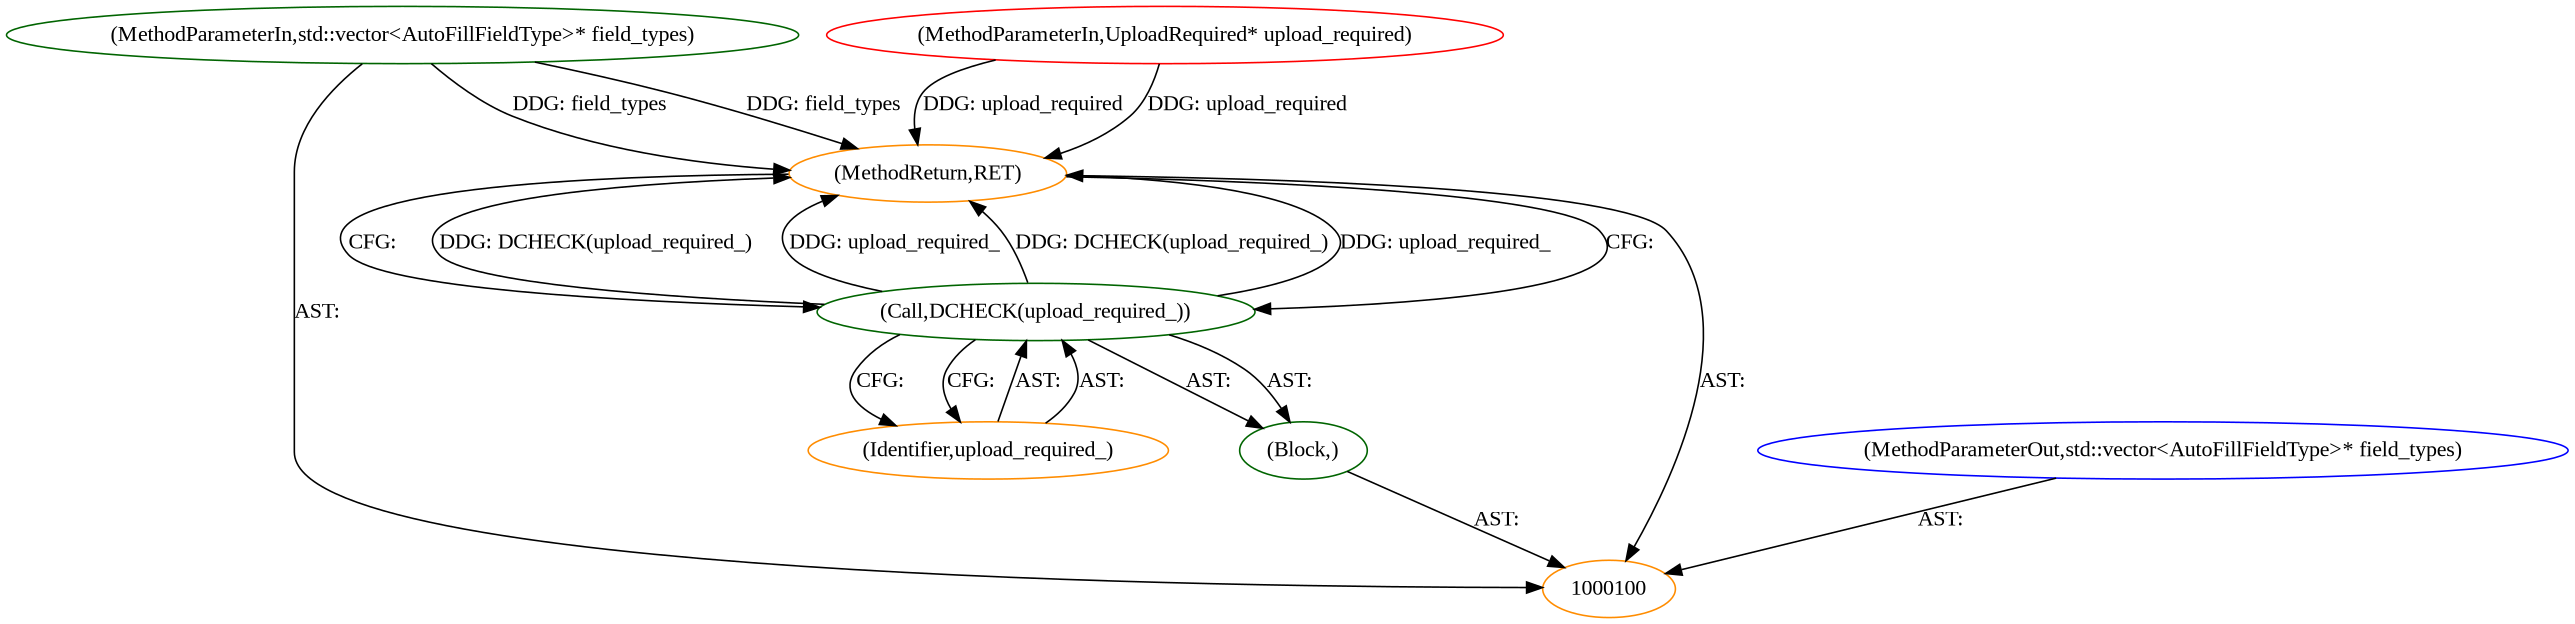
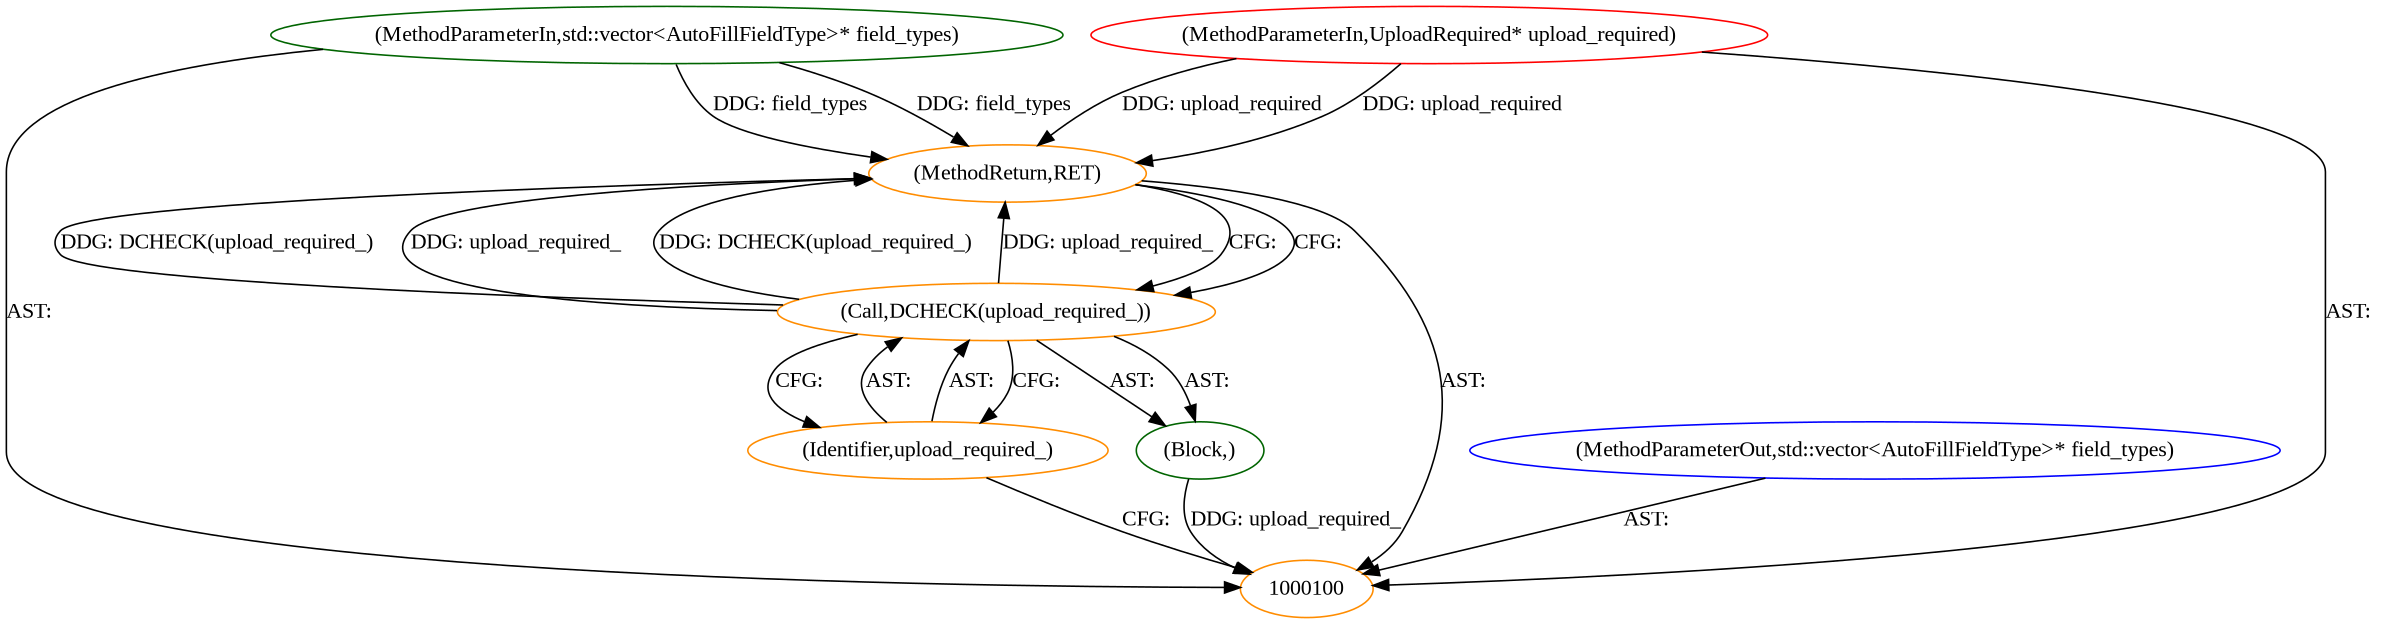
(1036, 312) -> (996, 312)
none -> (2314, 464)
(1500, 520) -> (1296, 520)
none -> (1110, 527)
